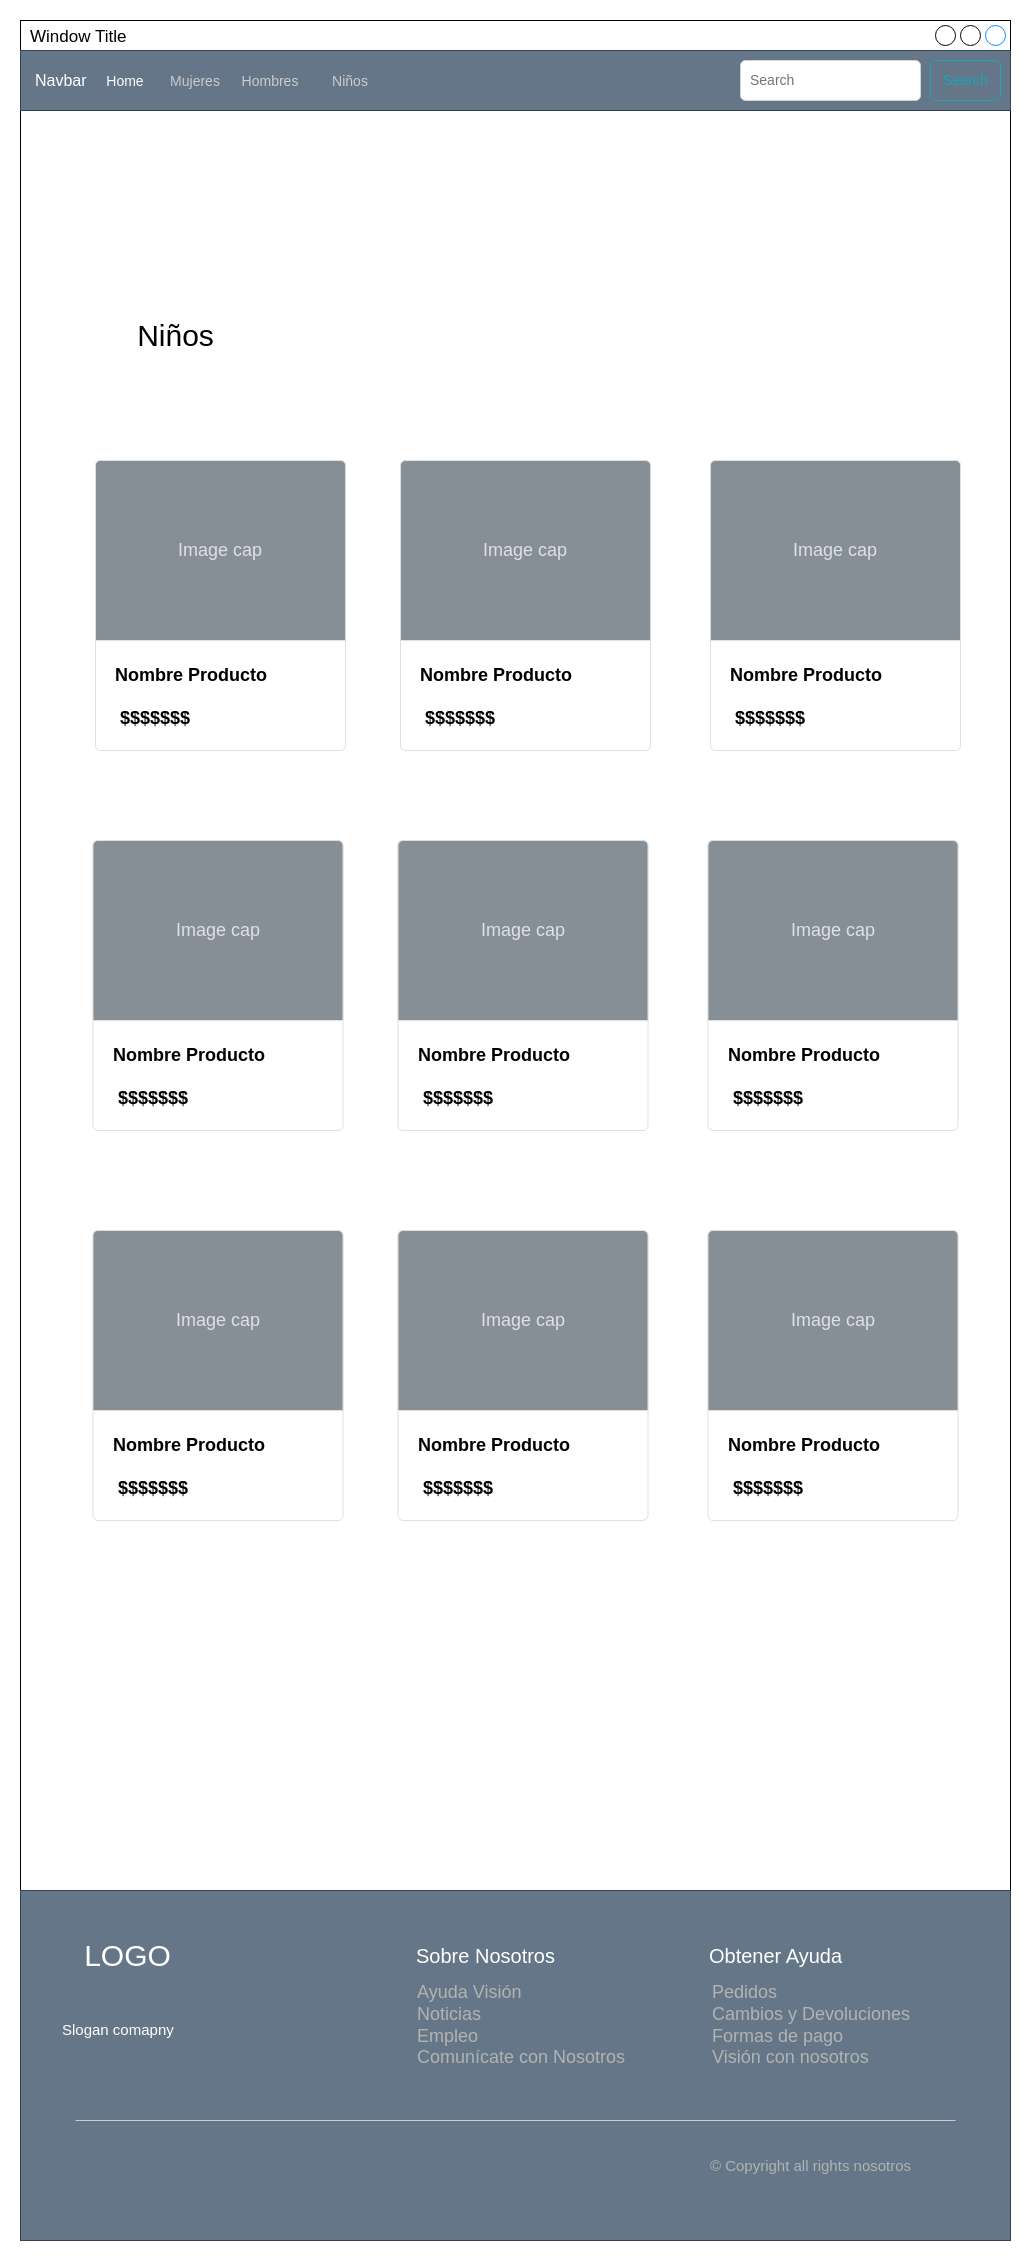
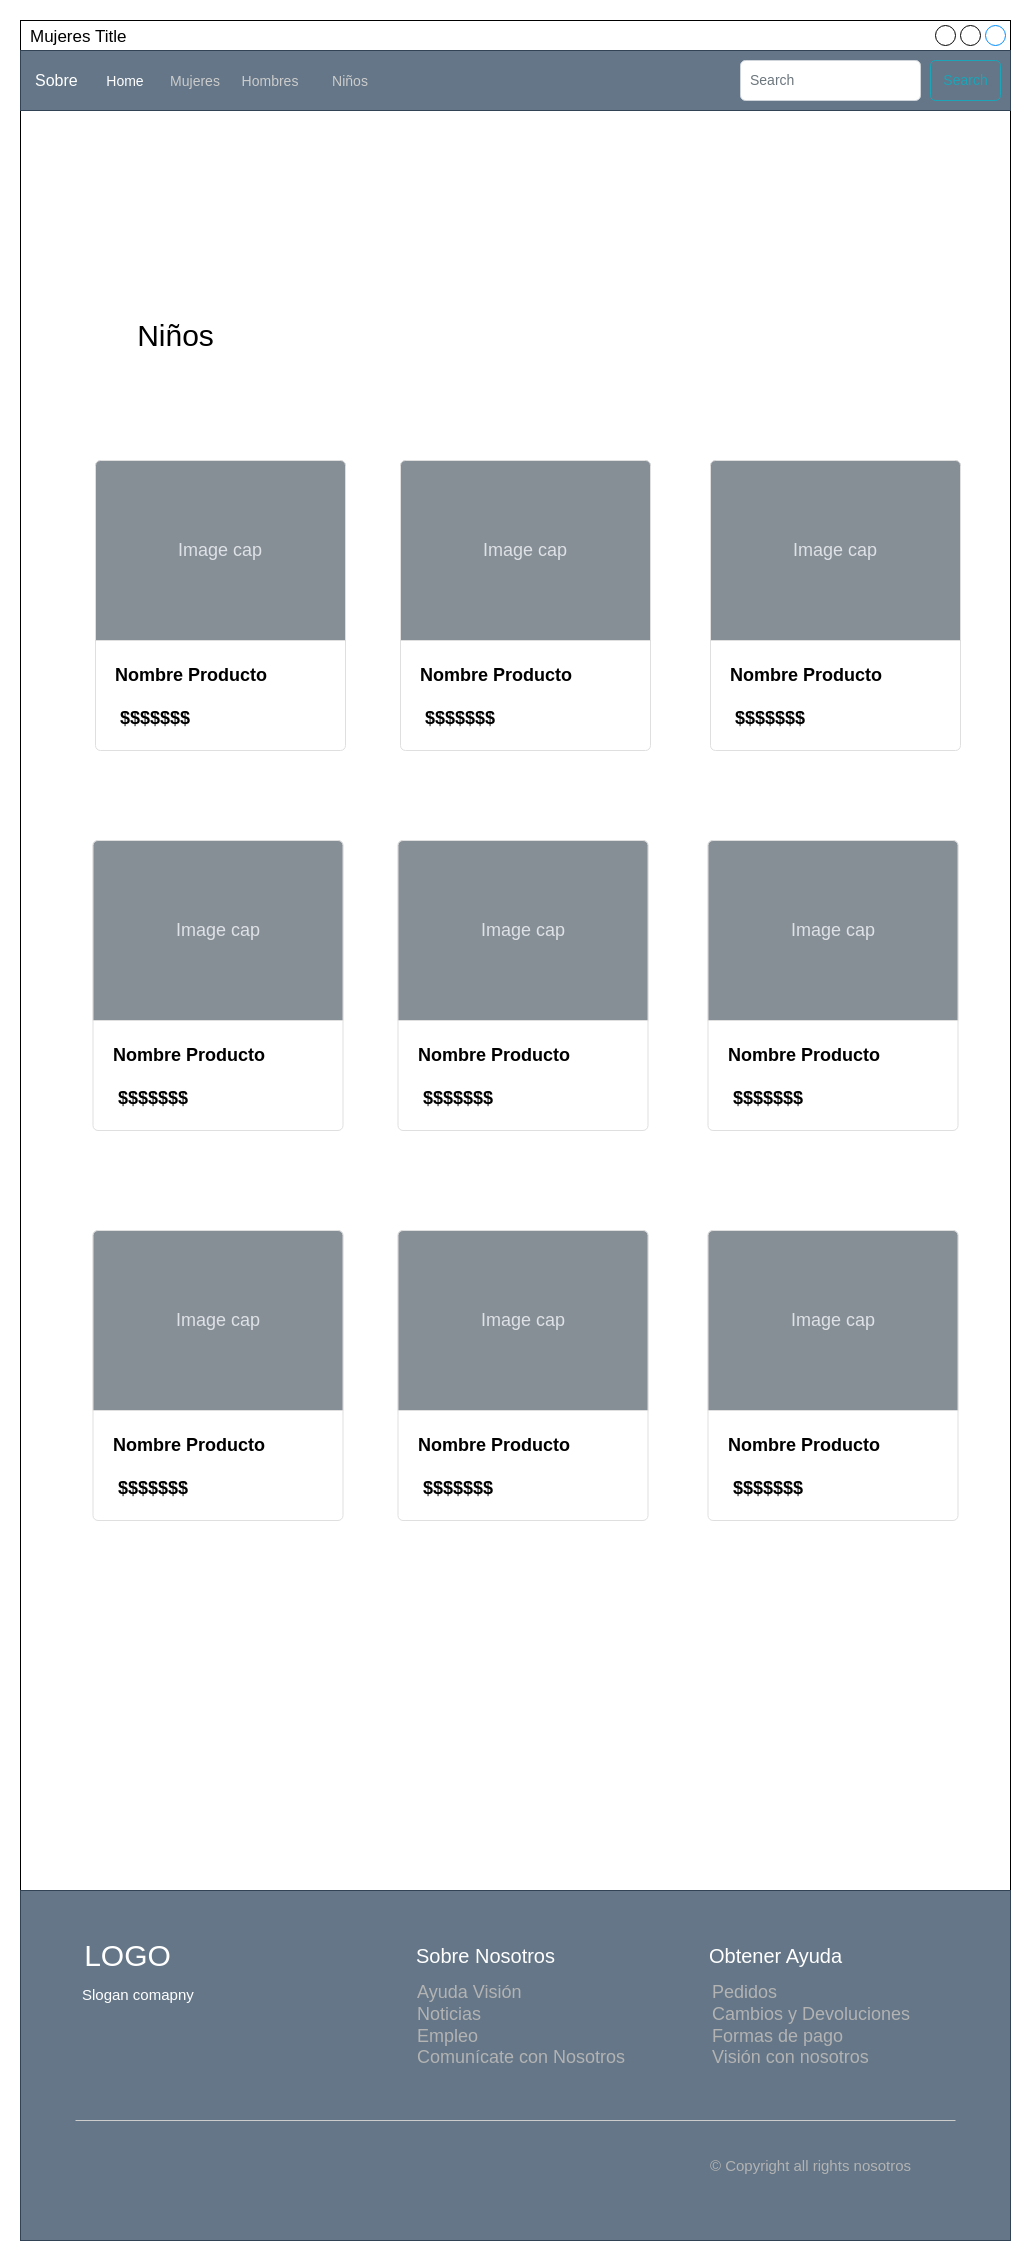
(79, 38) -> (86, 38)
(62, 81) -> (58, 81)
(121, 2026) -> (141, 1991)
